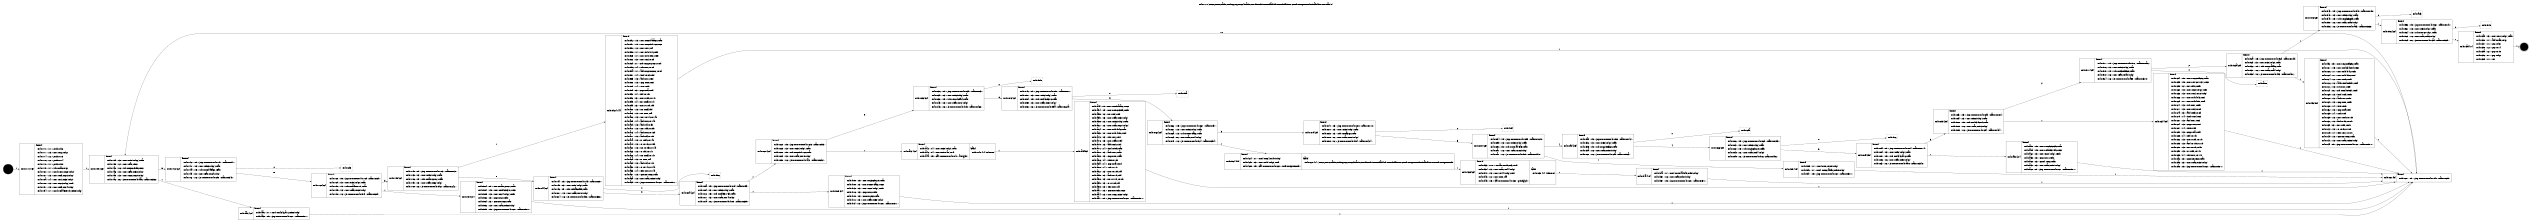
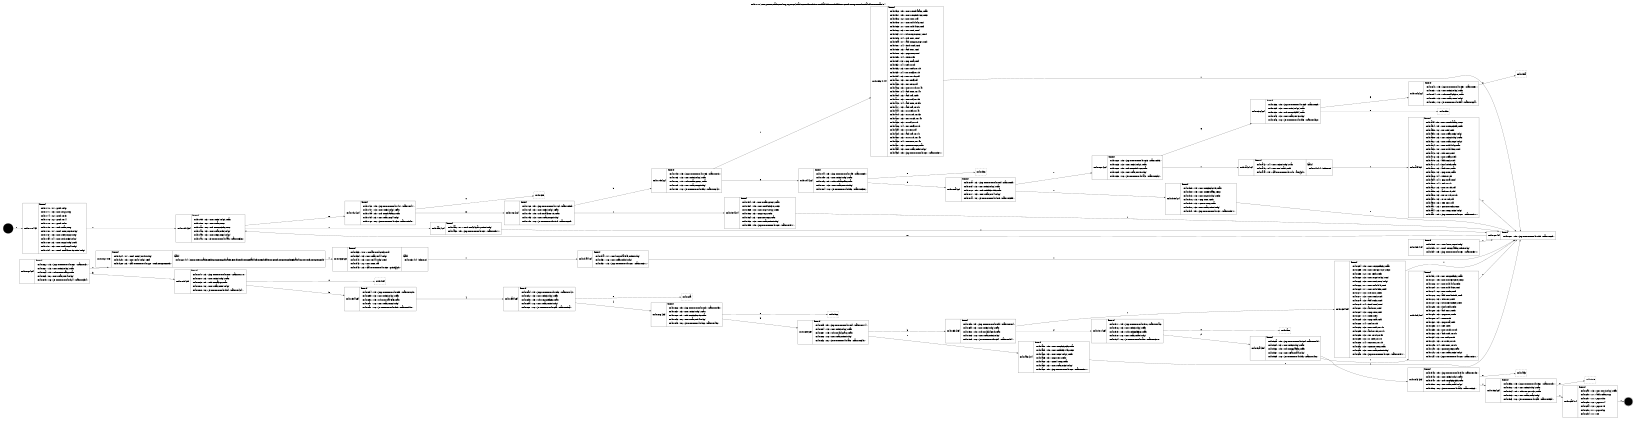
(1125, 100) -> none
(1663, 166) -> none
